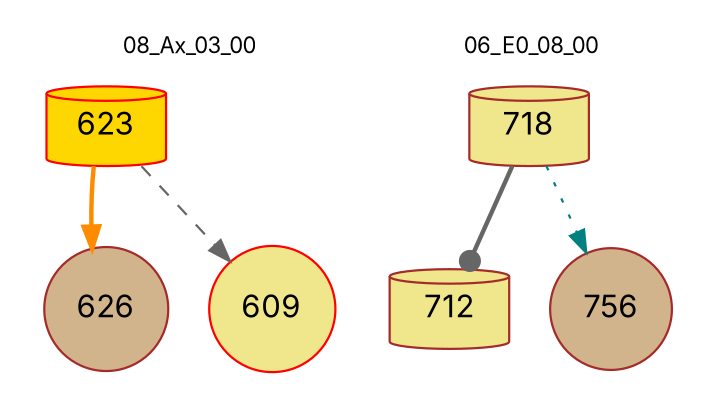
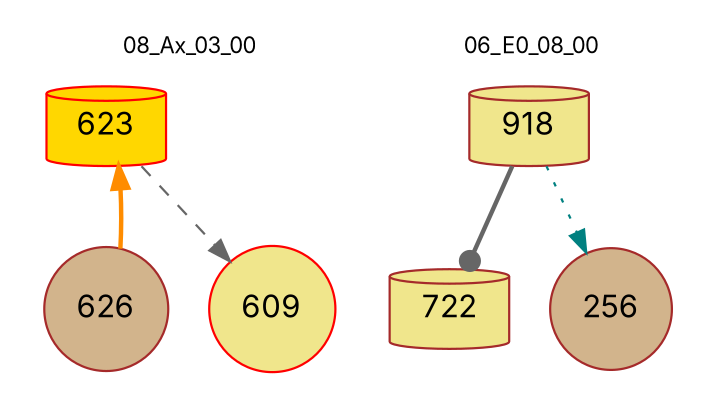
(529, 126) -> (529, 126)
(92, 196) -> (121, 219)
(449, 309) -> (449, 309)
(611, 309) -> (611, 309)
